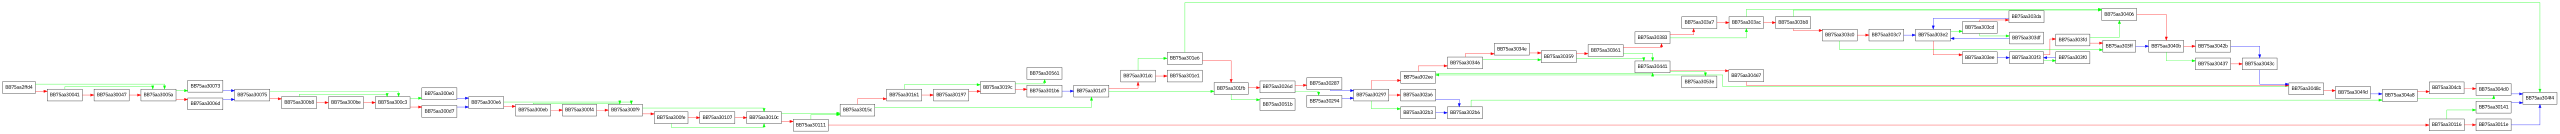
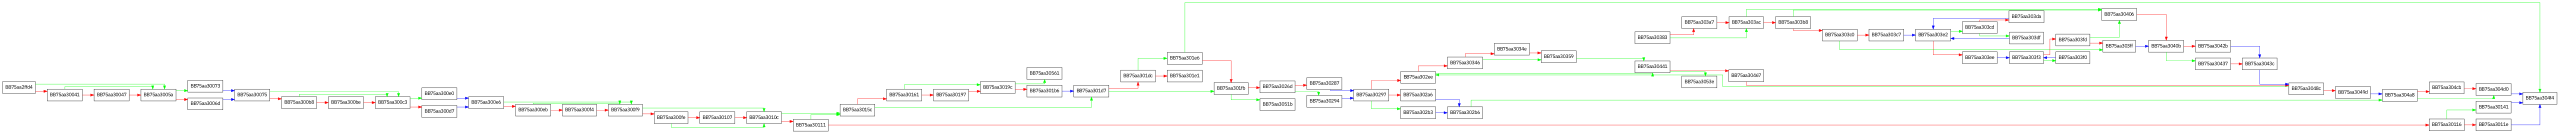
(1606, 50) -> none
